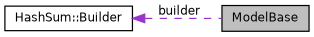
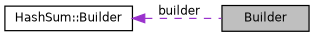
(266, 18) -> (266, 18)
